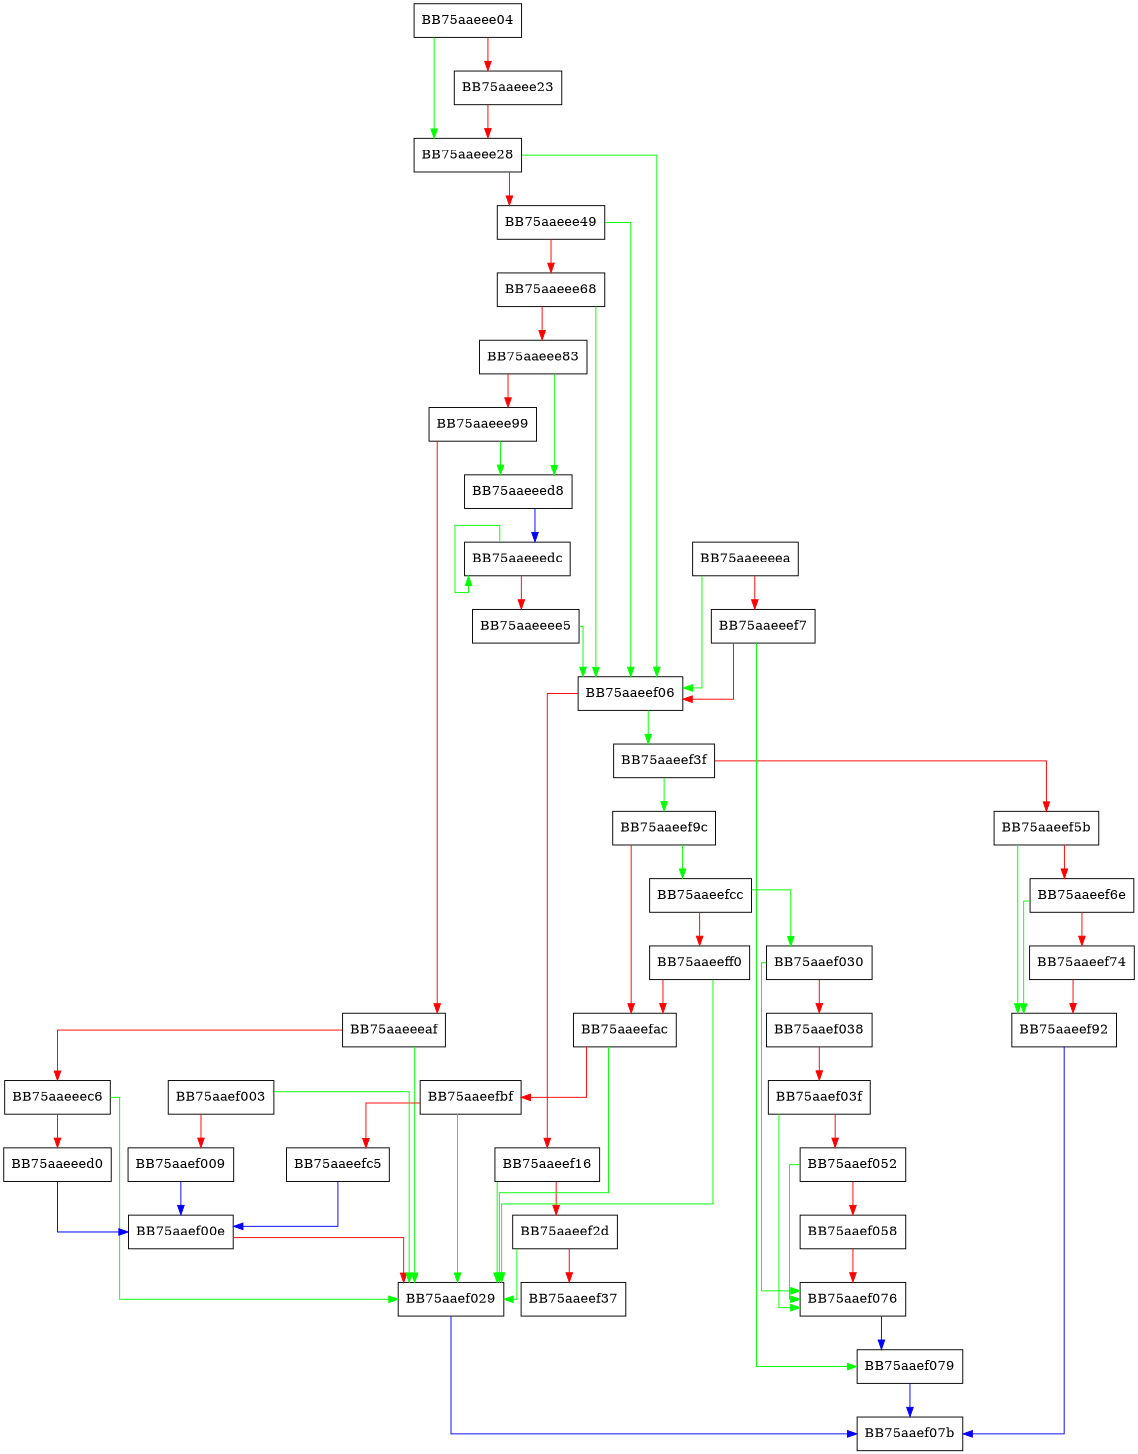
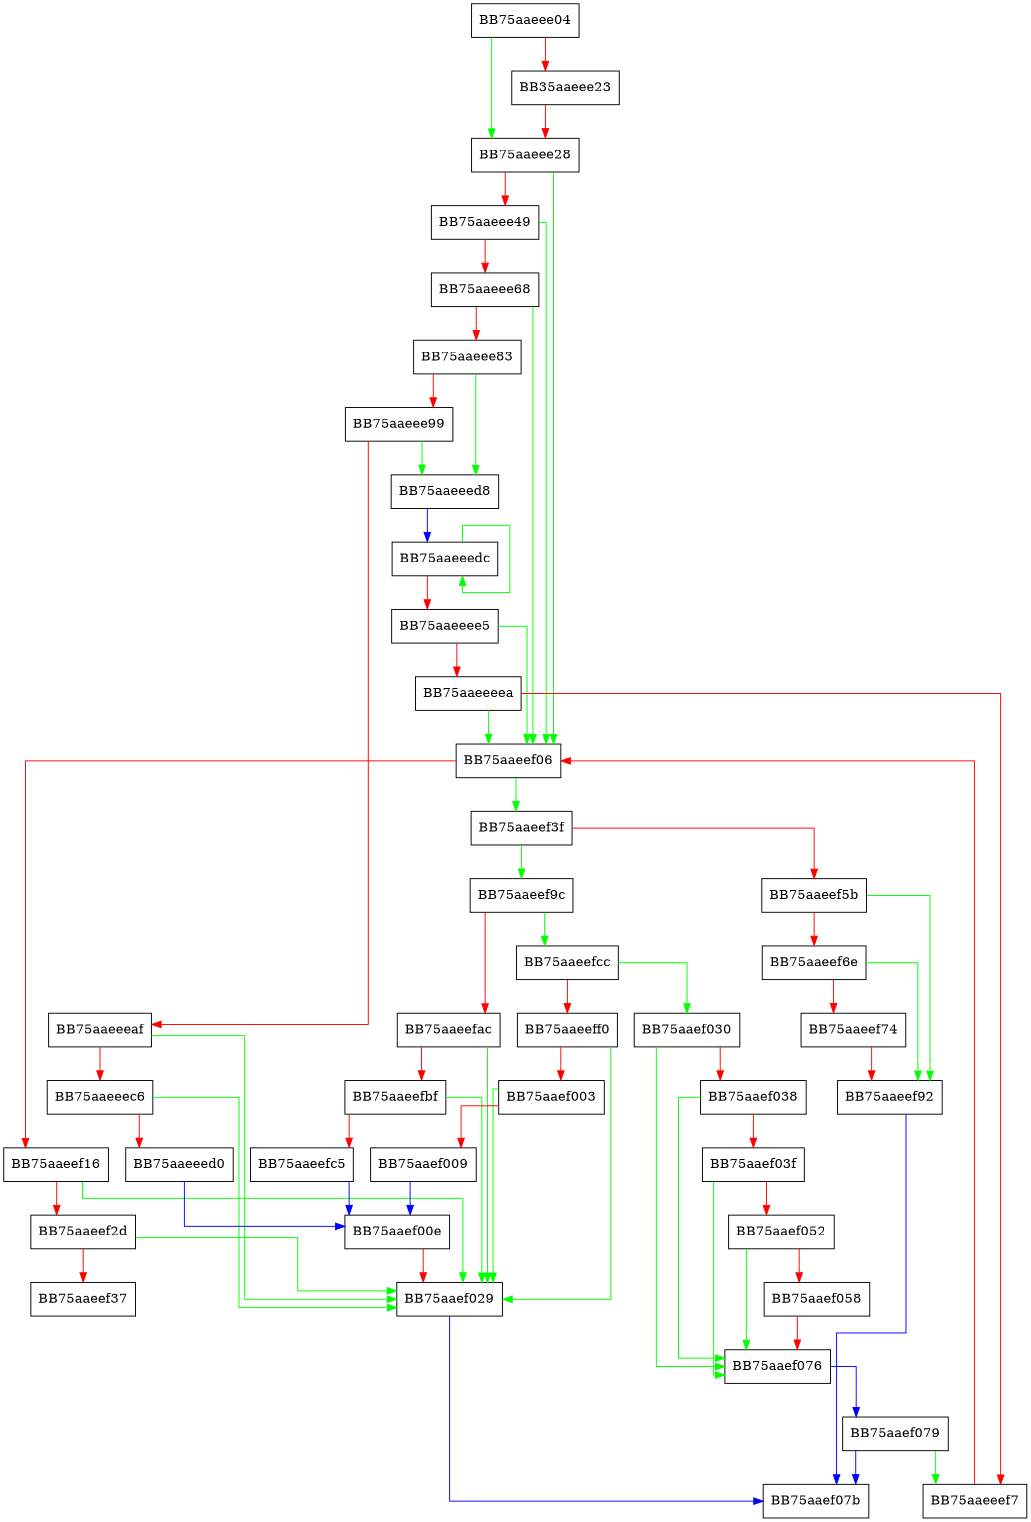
(508, 88) -> (566, 88)
none -> (457, 655)
(756, 948) -> (936, 1463)
(663, 992) -> (561, 1059)
none -> (678, 1235)
